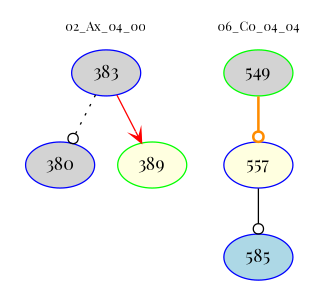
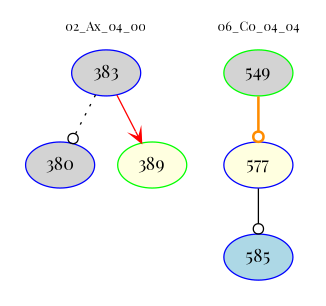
(258, 165) -> (258, 165)
